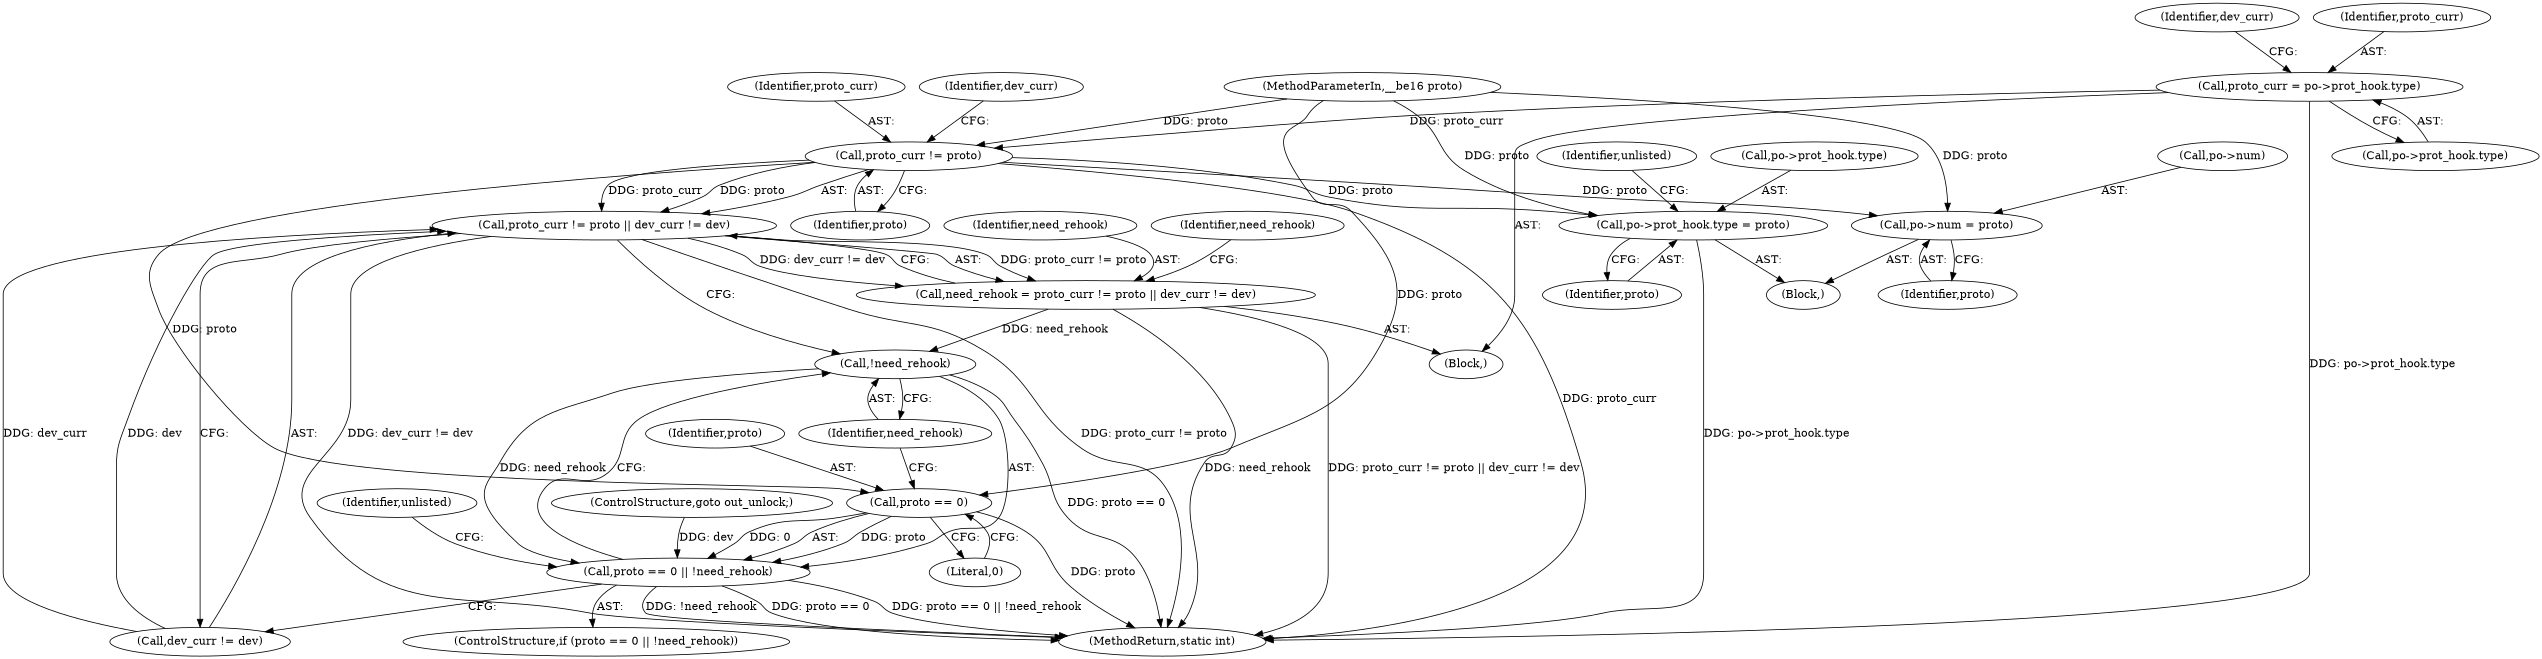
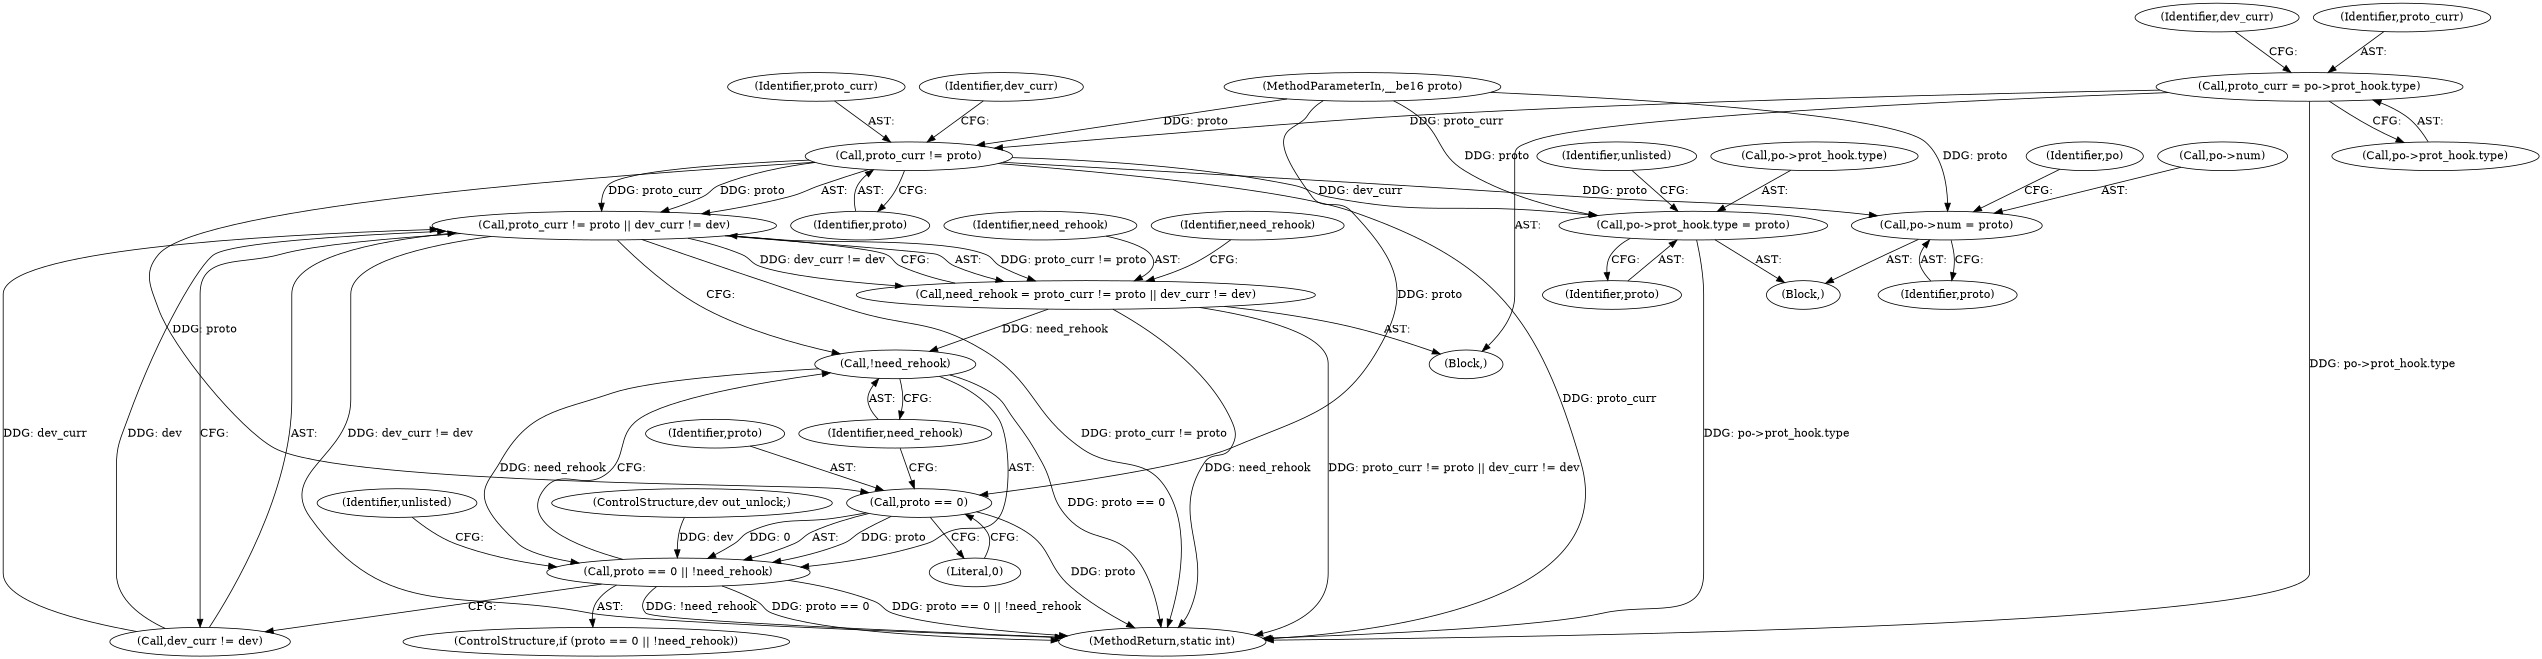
none -> (2085, 156)
(1361, 191) -> (1361, 191)
(692, 503) -> (692, 503)
